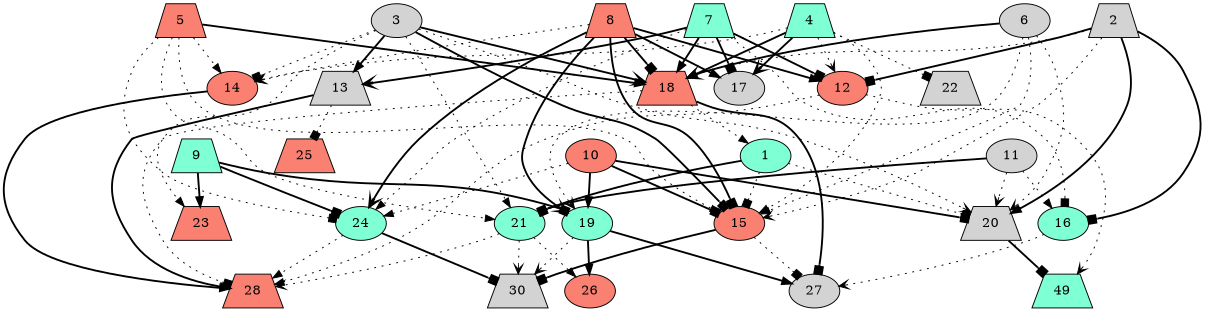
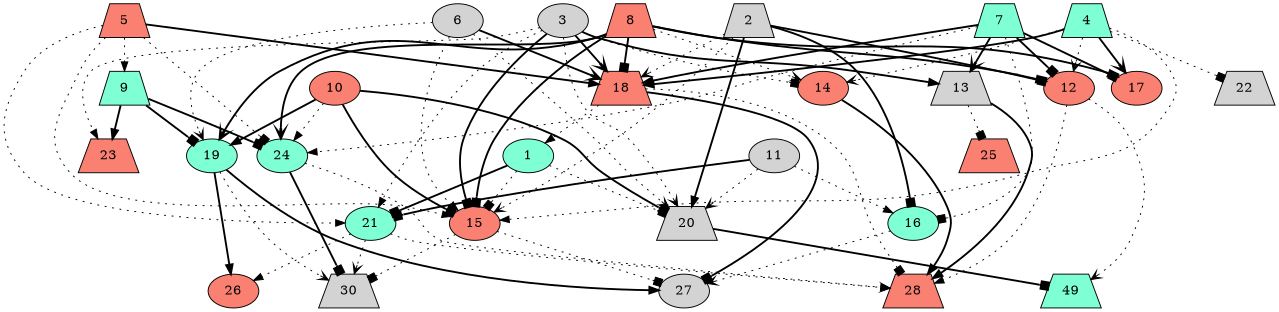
(204, 52) -> (125, 50)
(739, 88) -> (1137, 88)
(631, 251) -> (416, 255)
